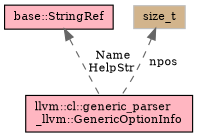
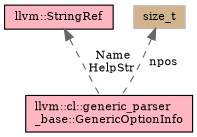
(59, 17) -> (59, 17)
(109, 114) -> (109, 114)
